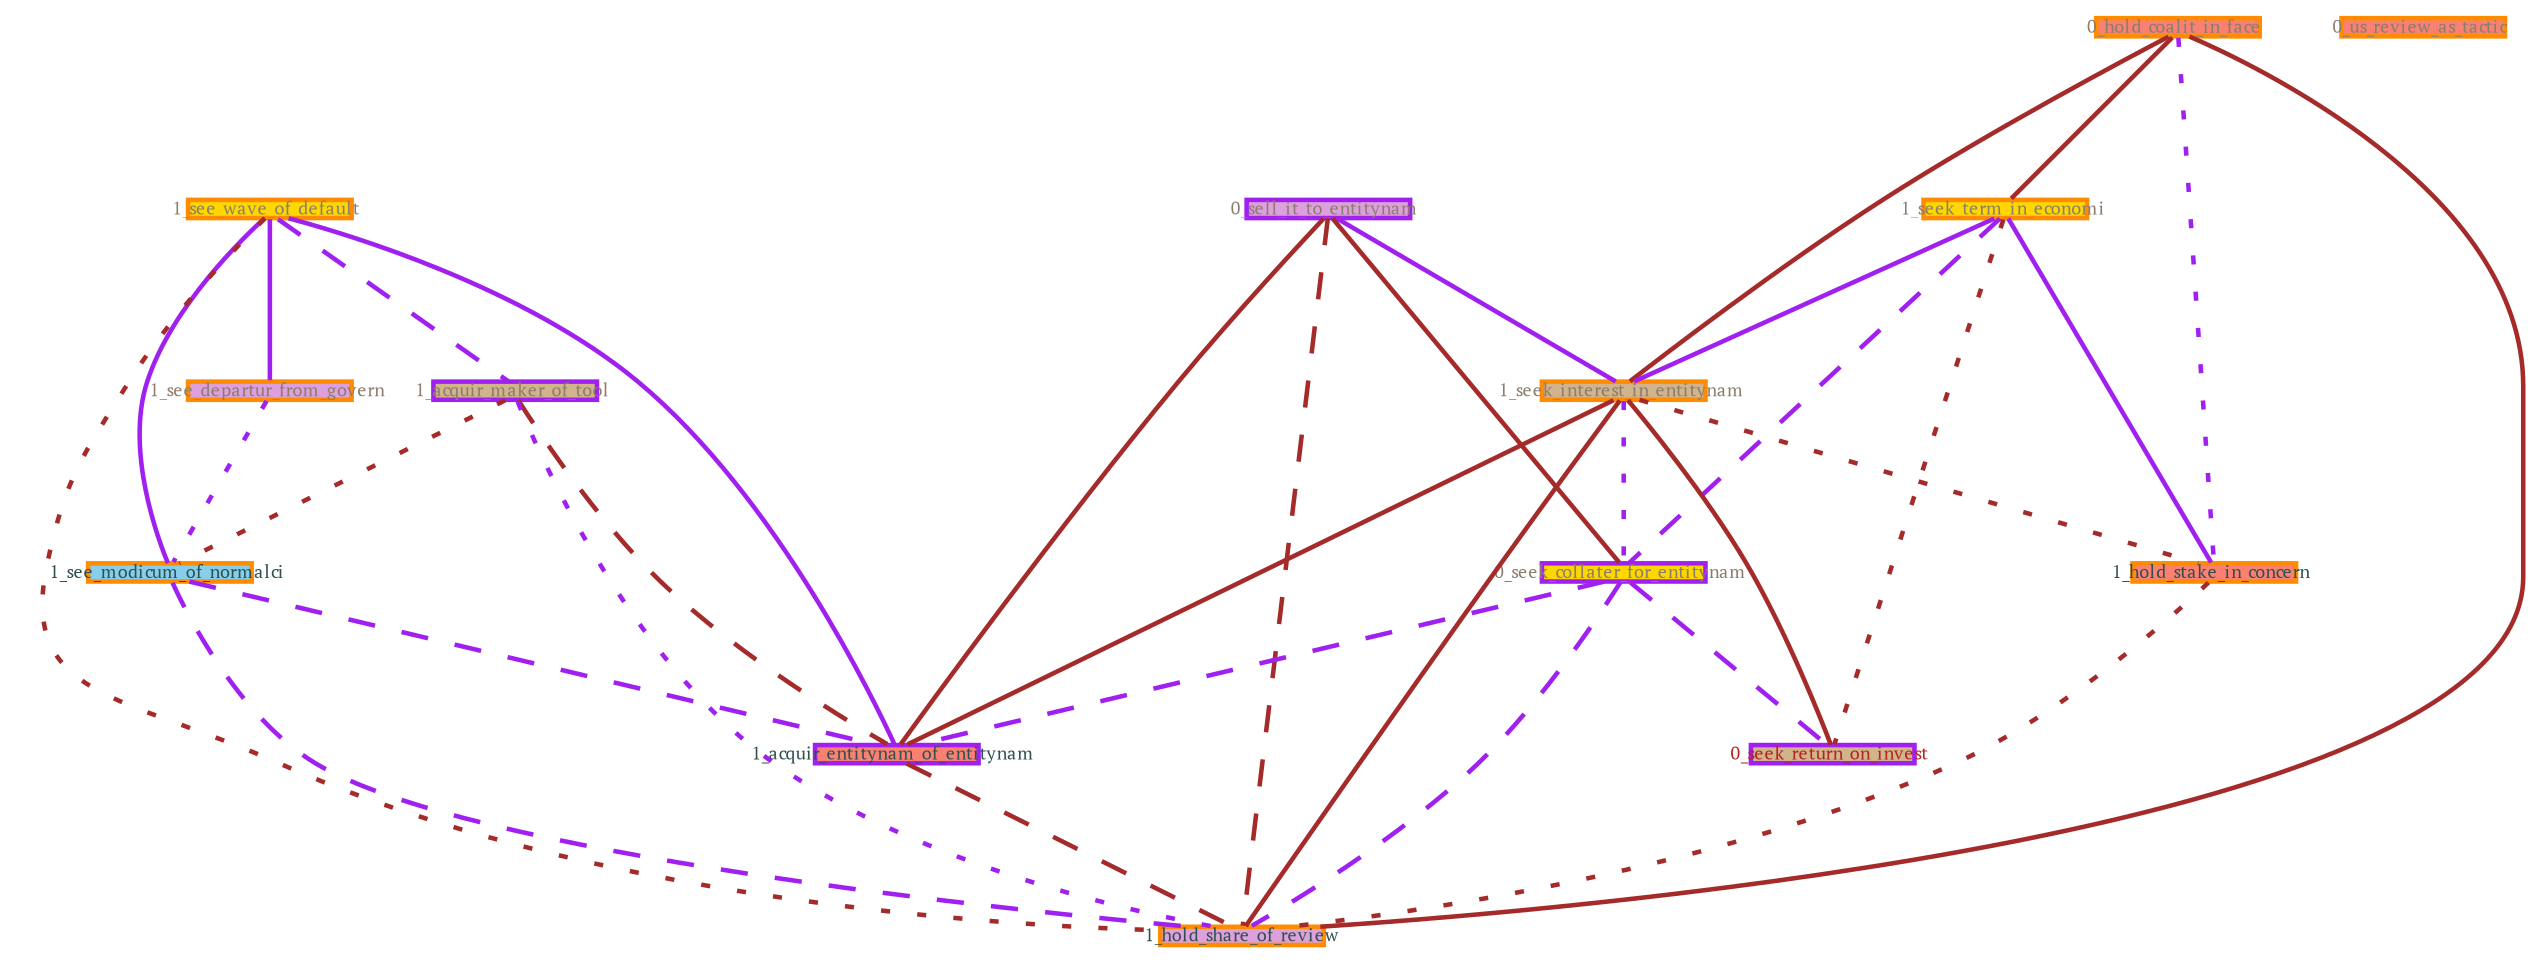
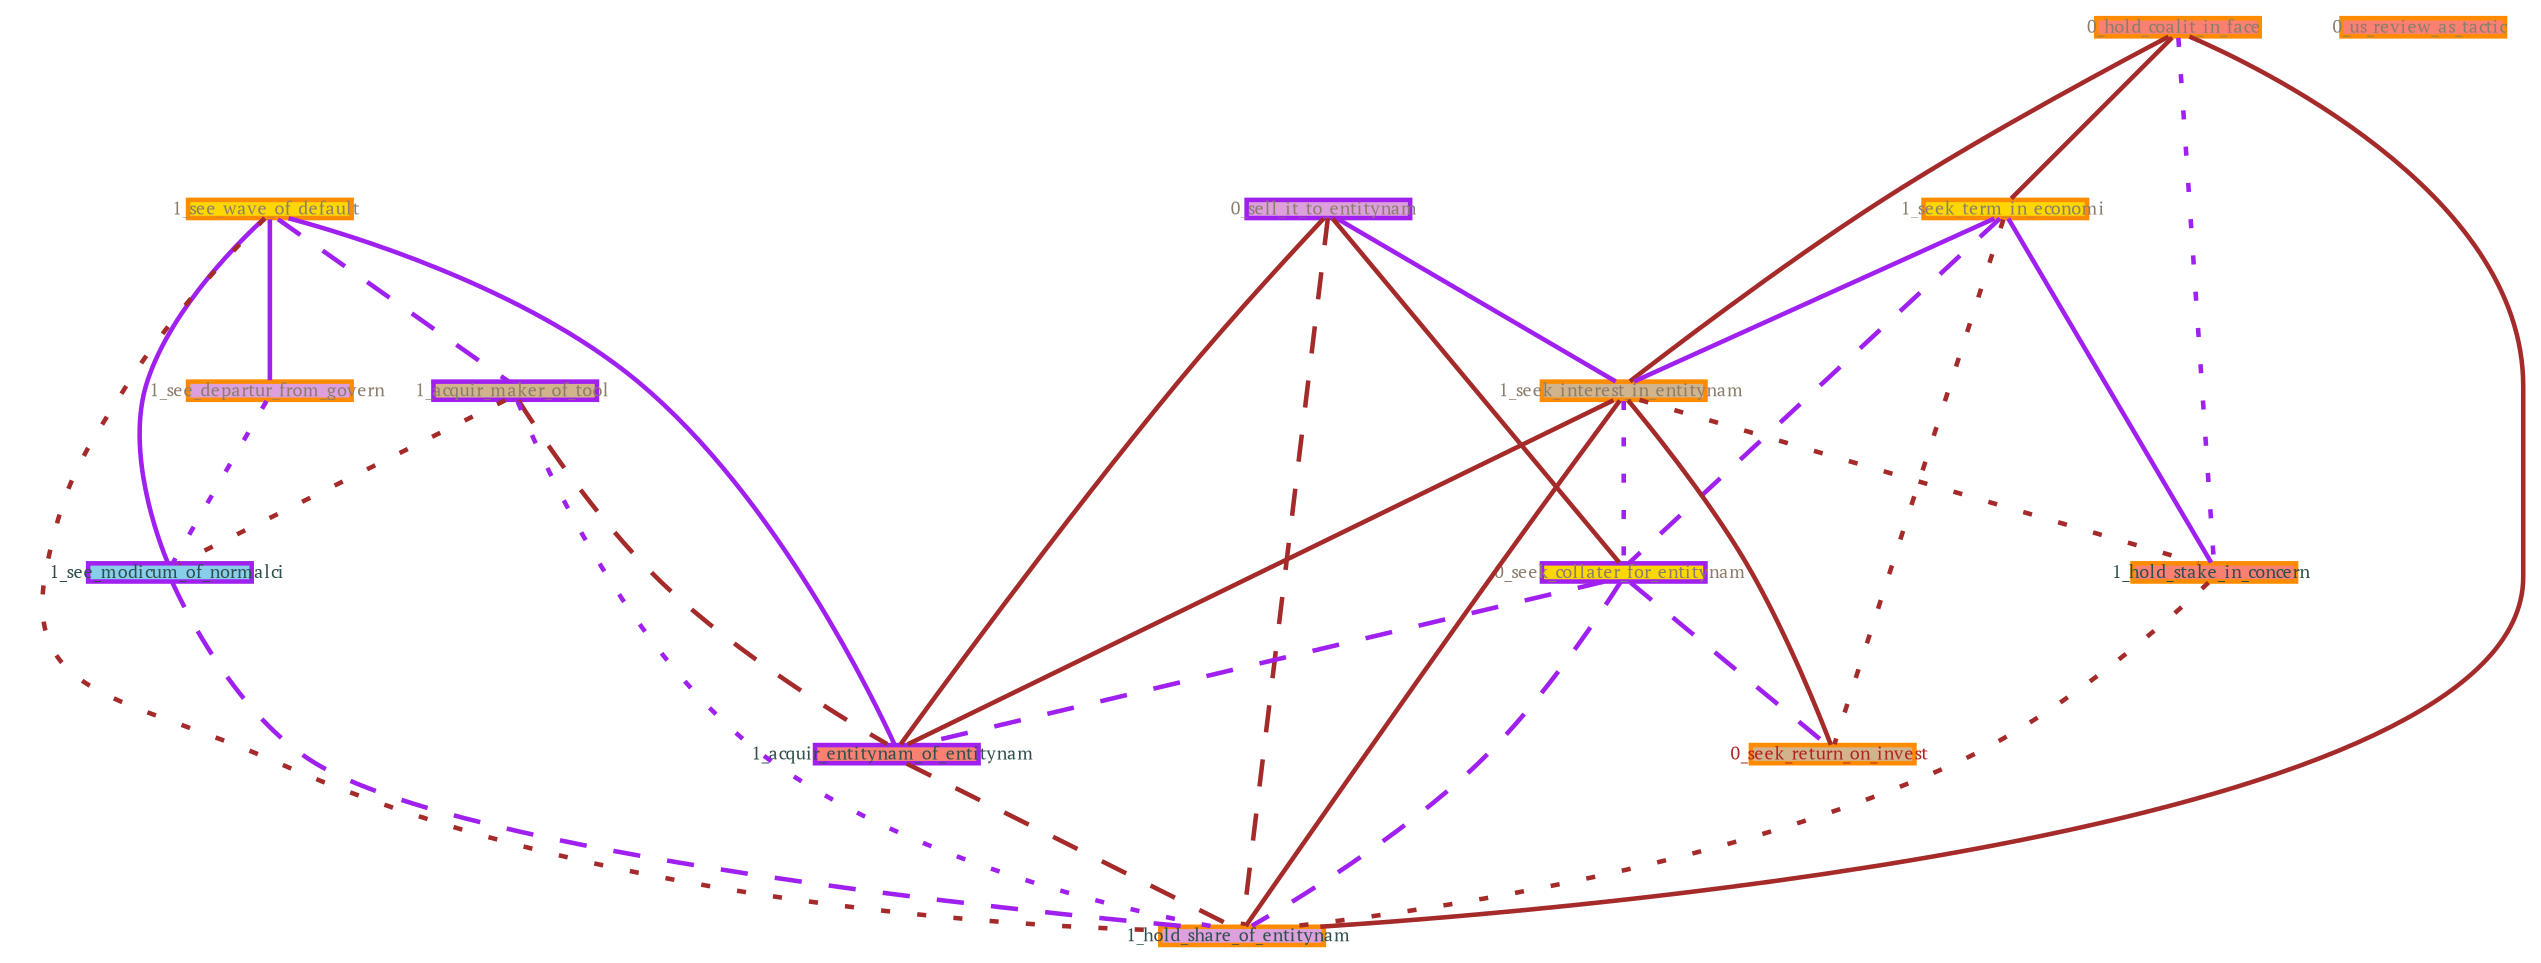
(170, 572) -> (170, 572)
(533, 663) -> none
(1833, 754) -> (1833, 754)
(1242, 936) -> (1242, 936)
